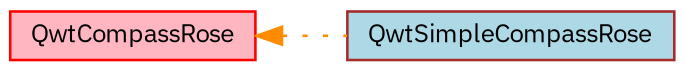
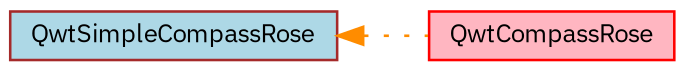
(315, 36) -> (396, 36)
